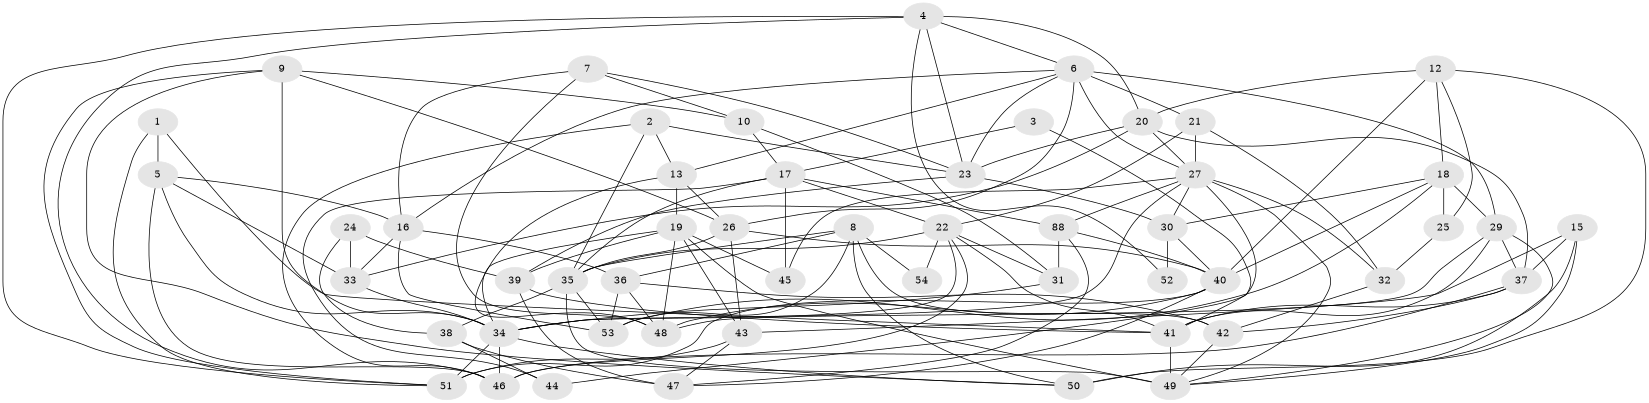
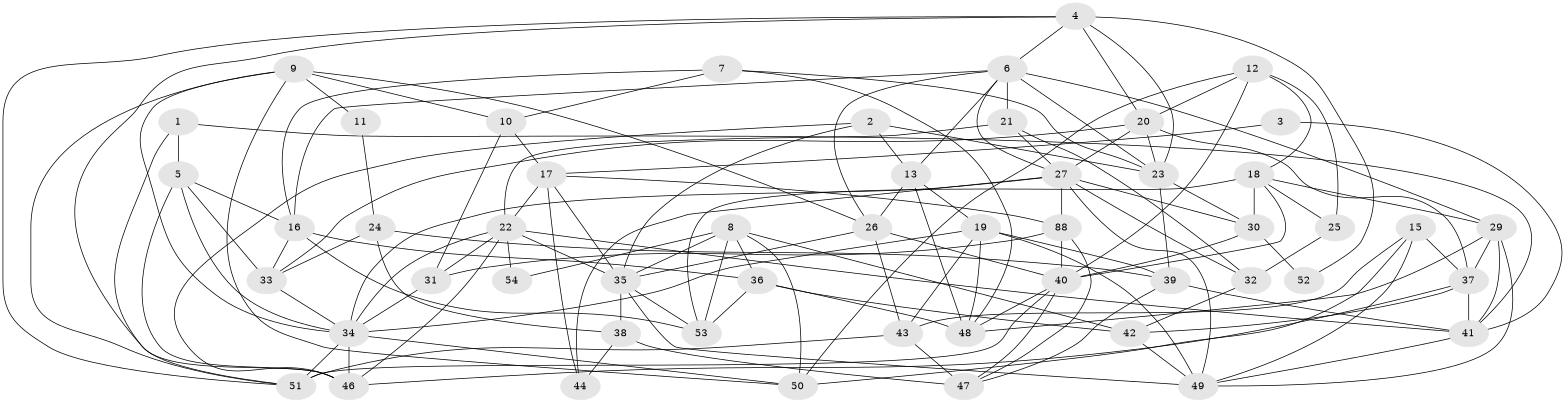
none -> (361, 122)
(785, 281) -> none
